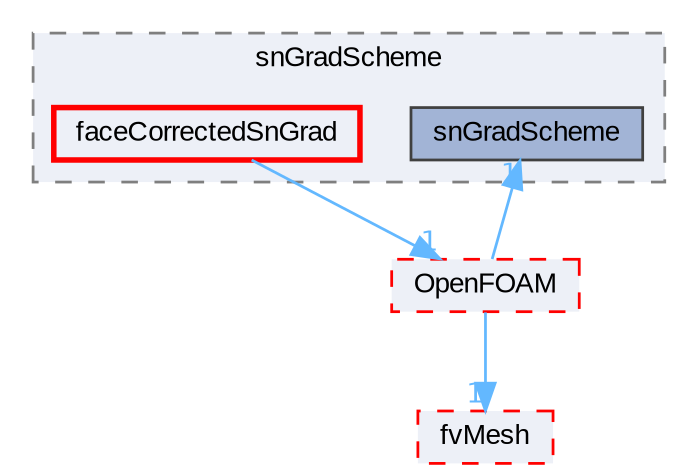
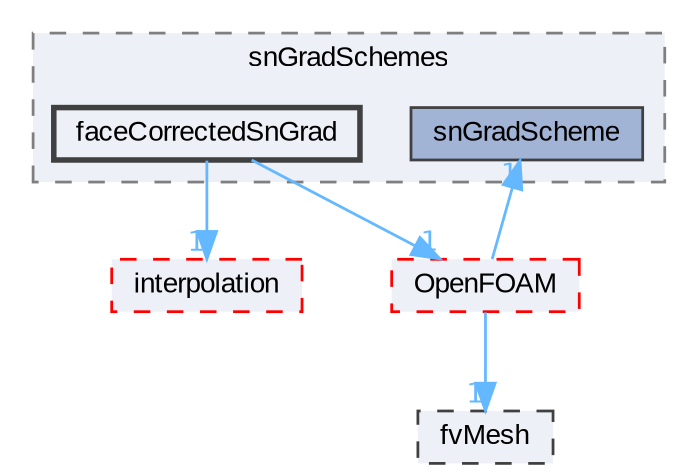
(349, 59) -> (349, 59)
(207, 134) -> (207, 134)
none -> (207, 285)
(485, 437) -> (485, 437)
